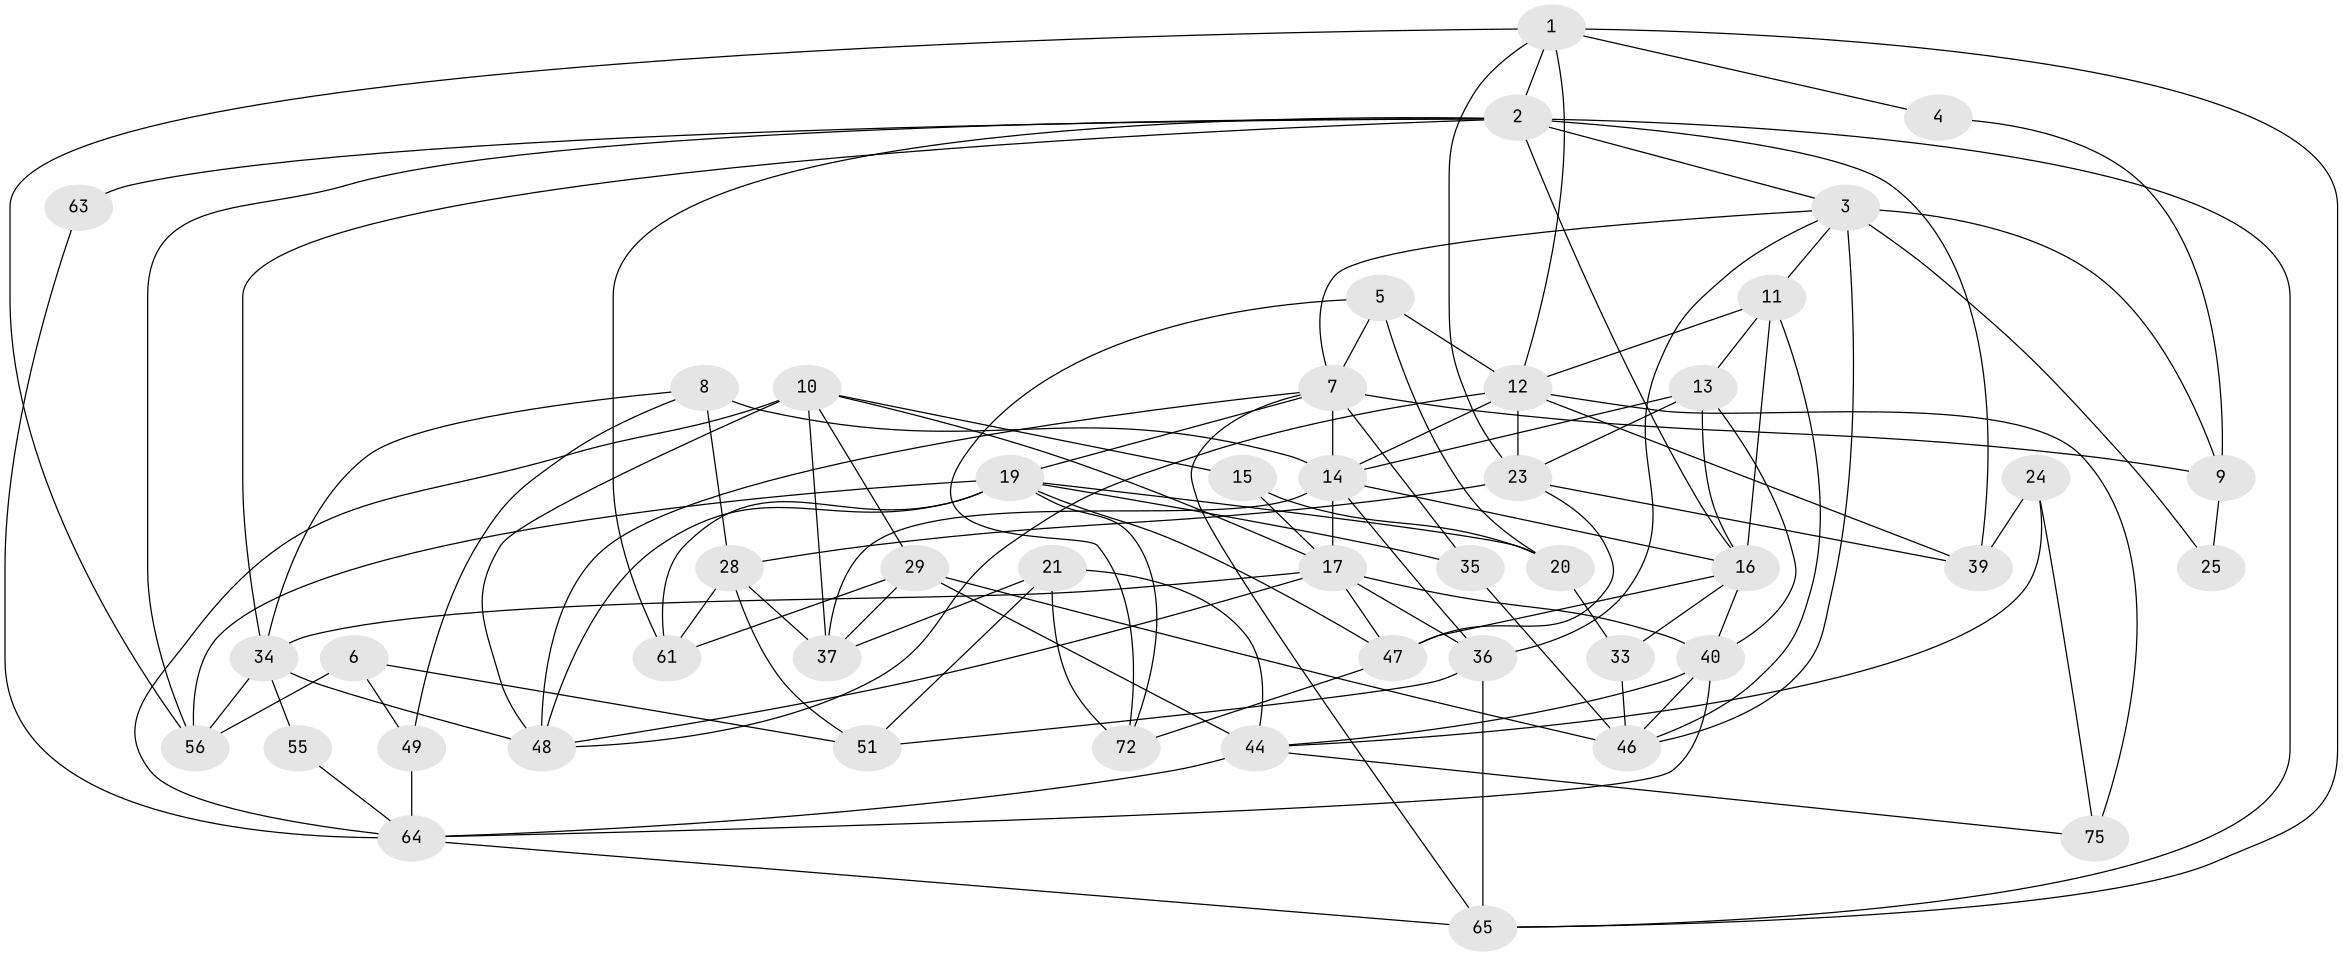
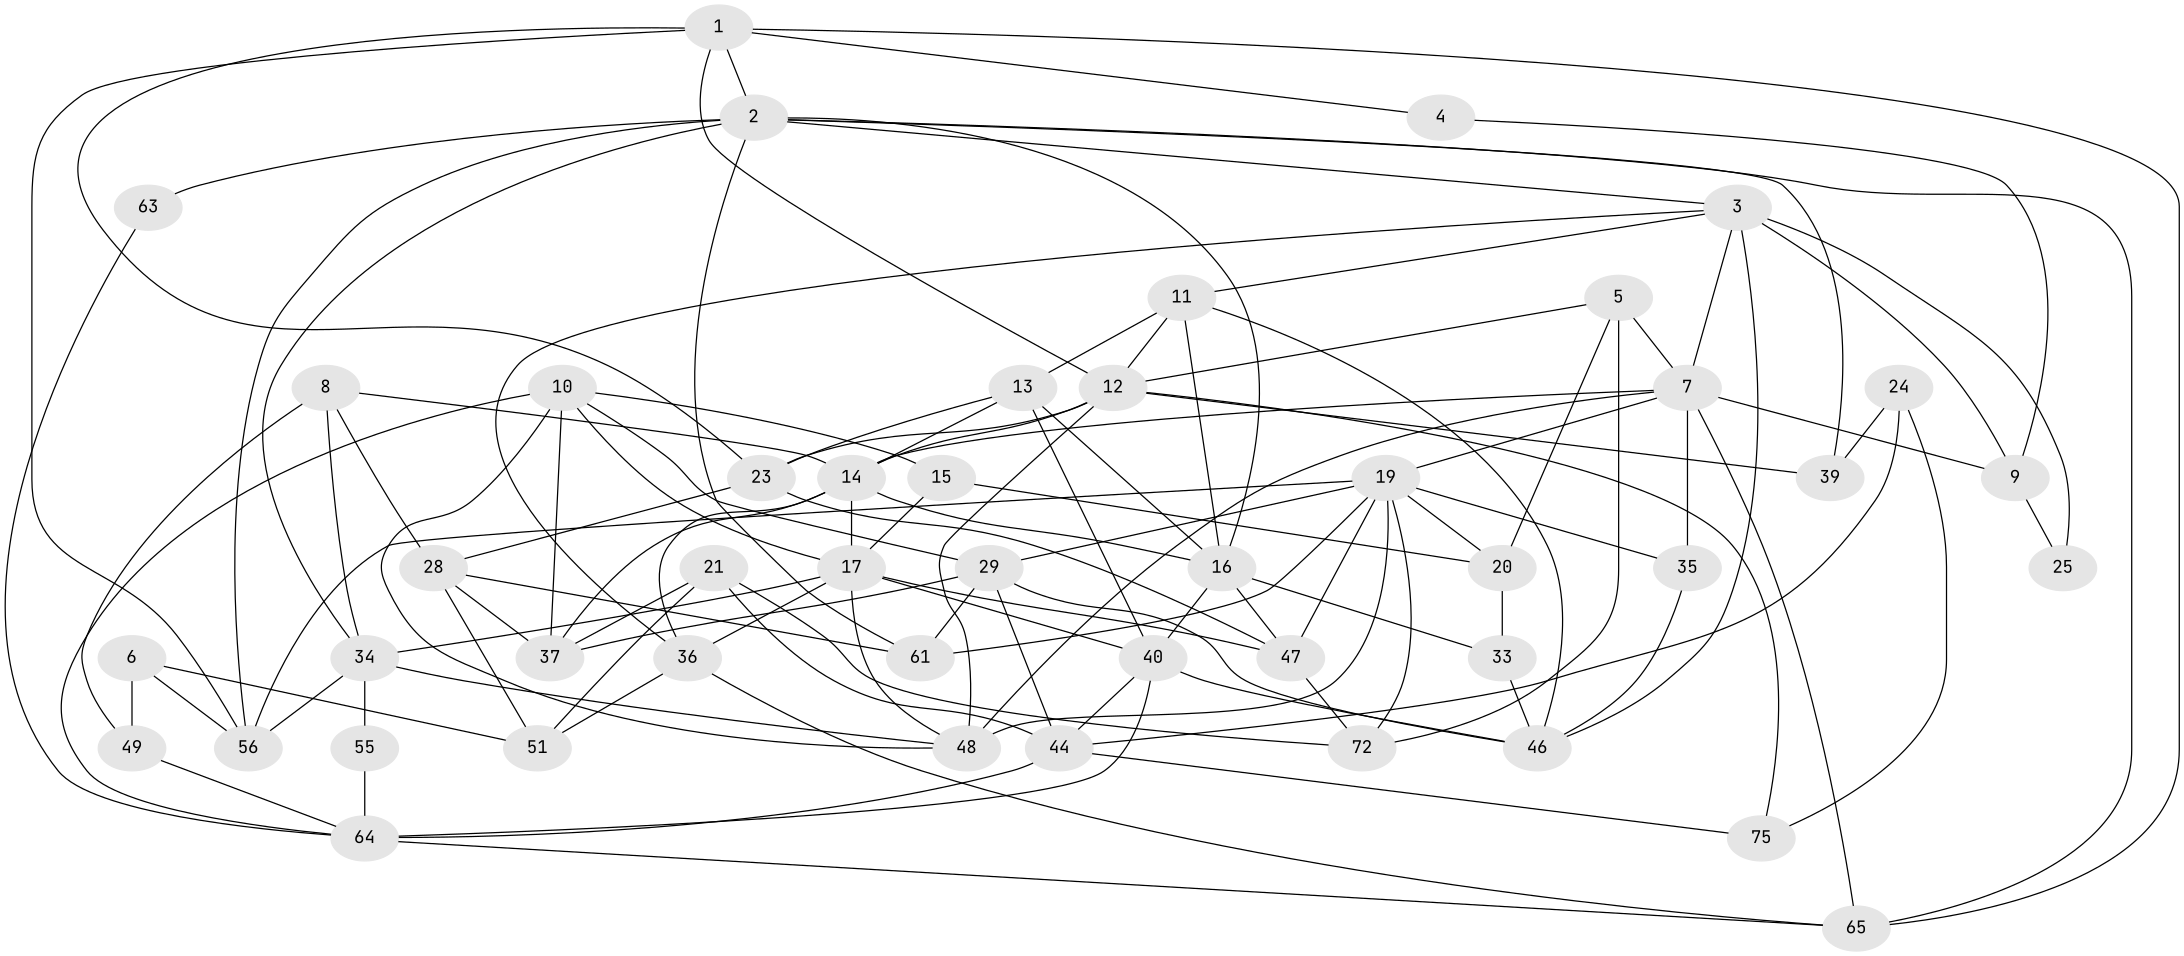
(1738, 521) -> none
none -> (1163, 529)
